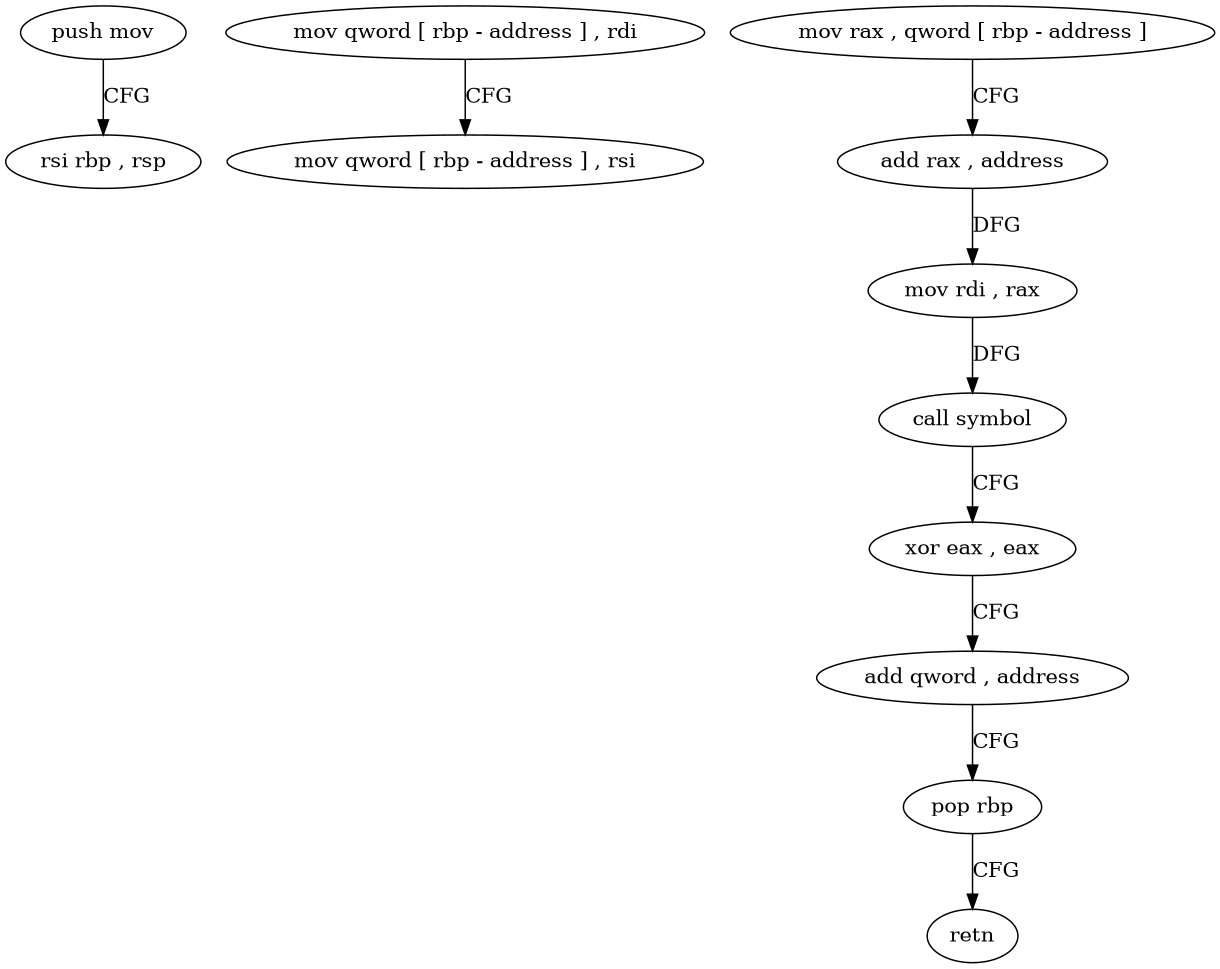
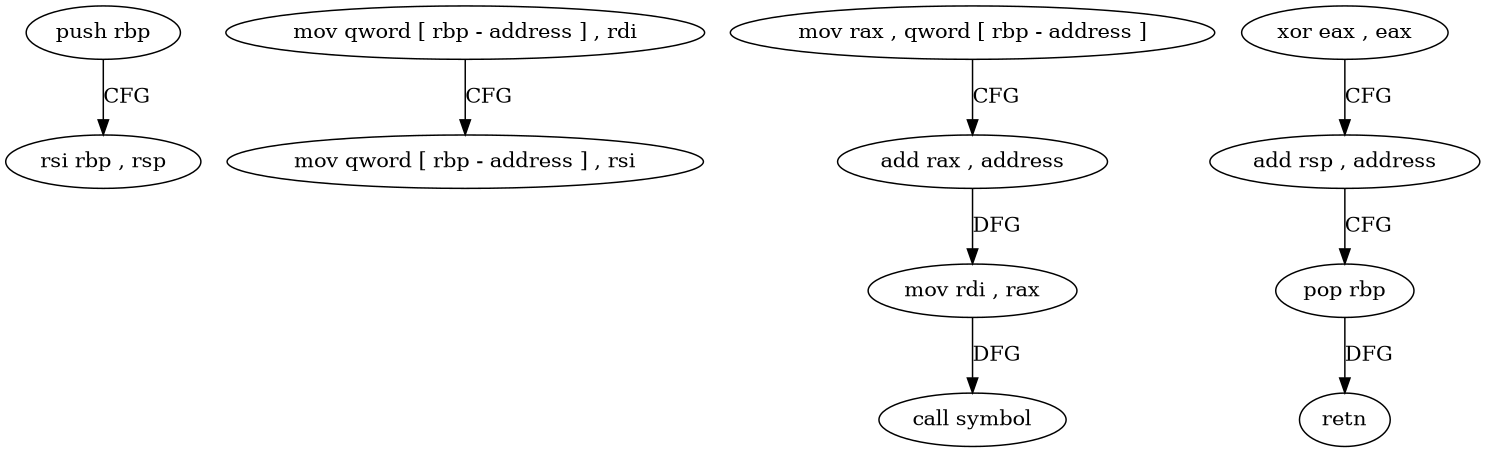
(103, 33) -> (103, 33)
(973, 477) -> none
(973, 678) -> (1345, 162)
(996, 871) -> (1369, 355)
